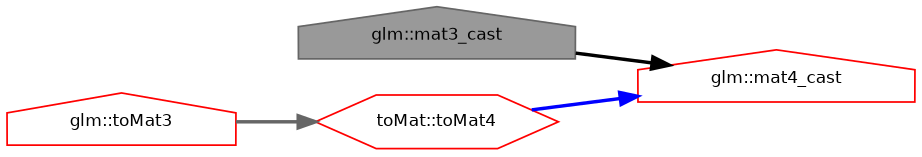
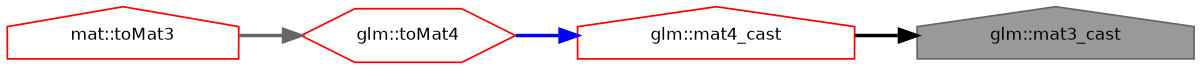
(614, 58) -> (877, 36)
(121, 122) -> (123, 36)
(437, 122) -> (408, 36)
